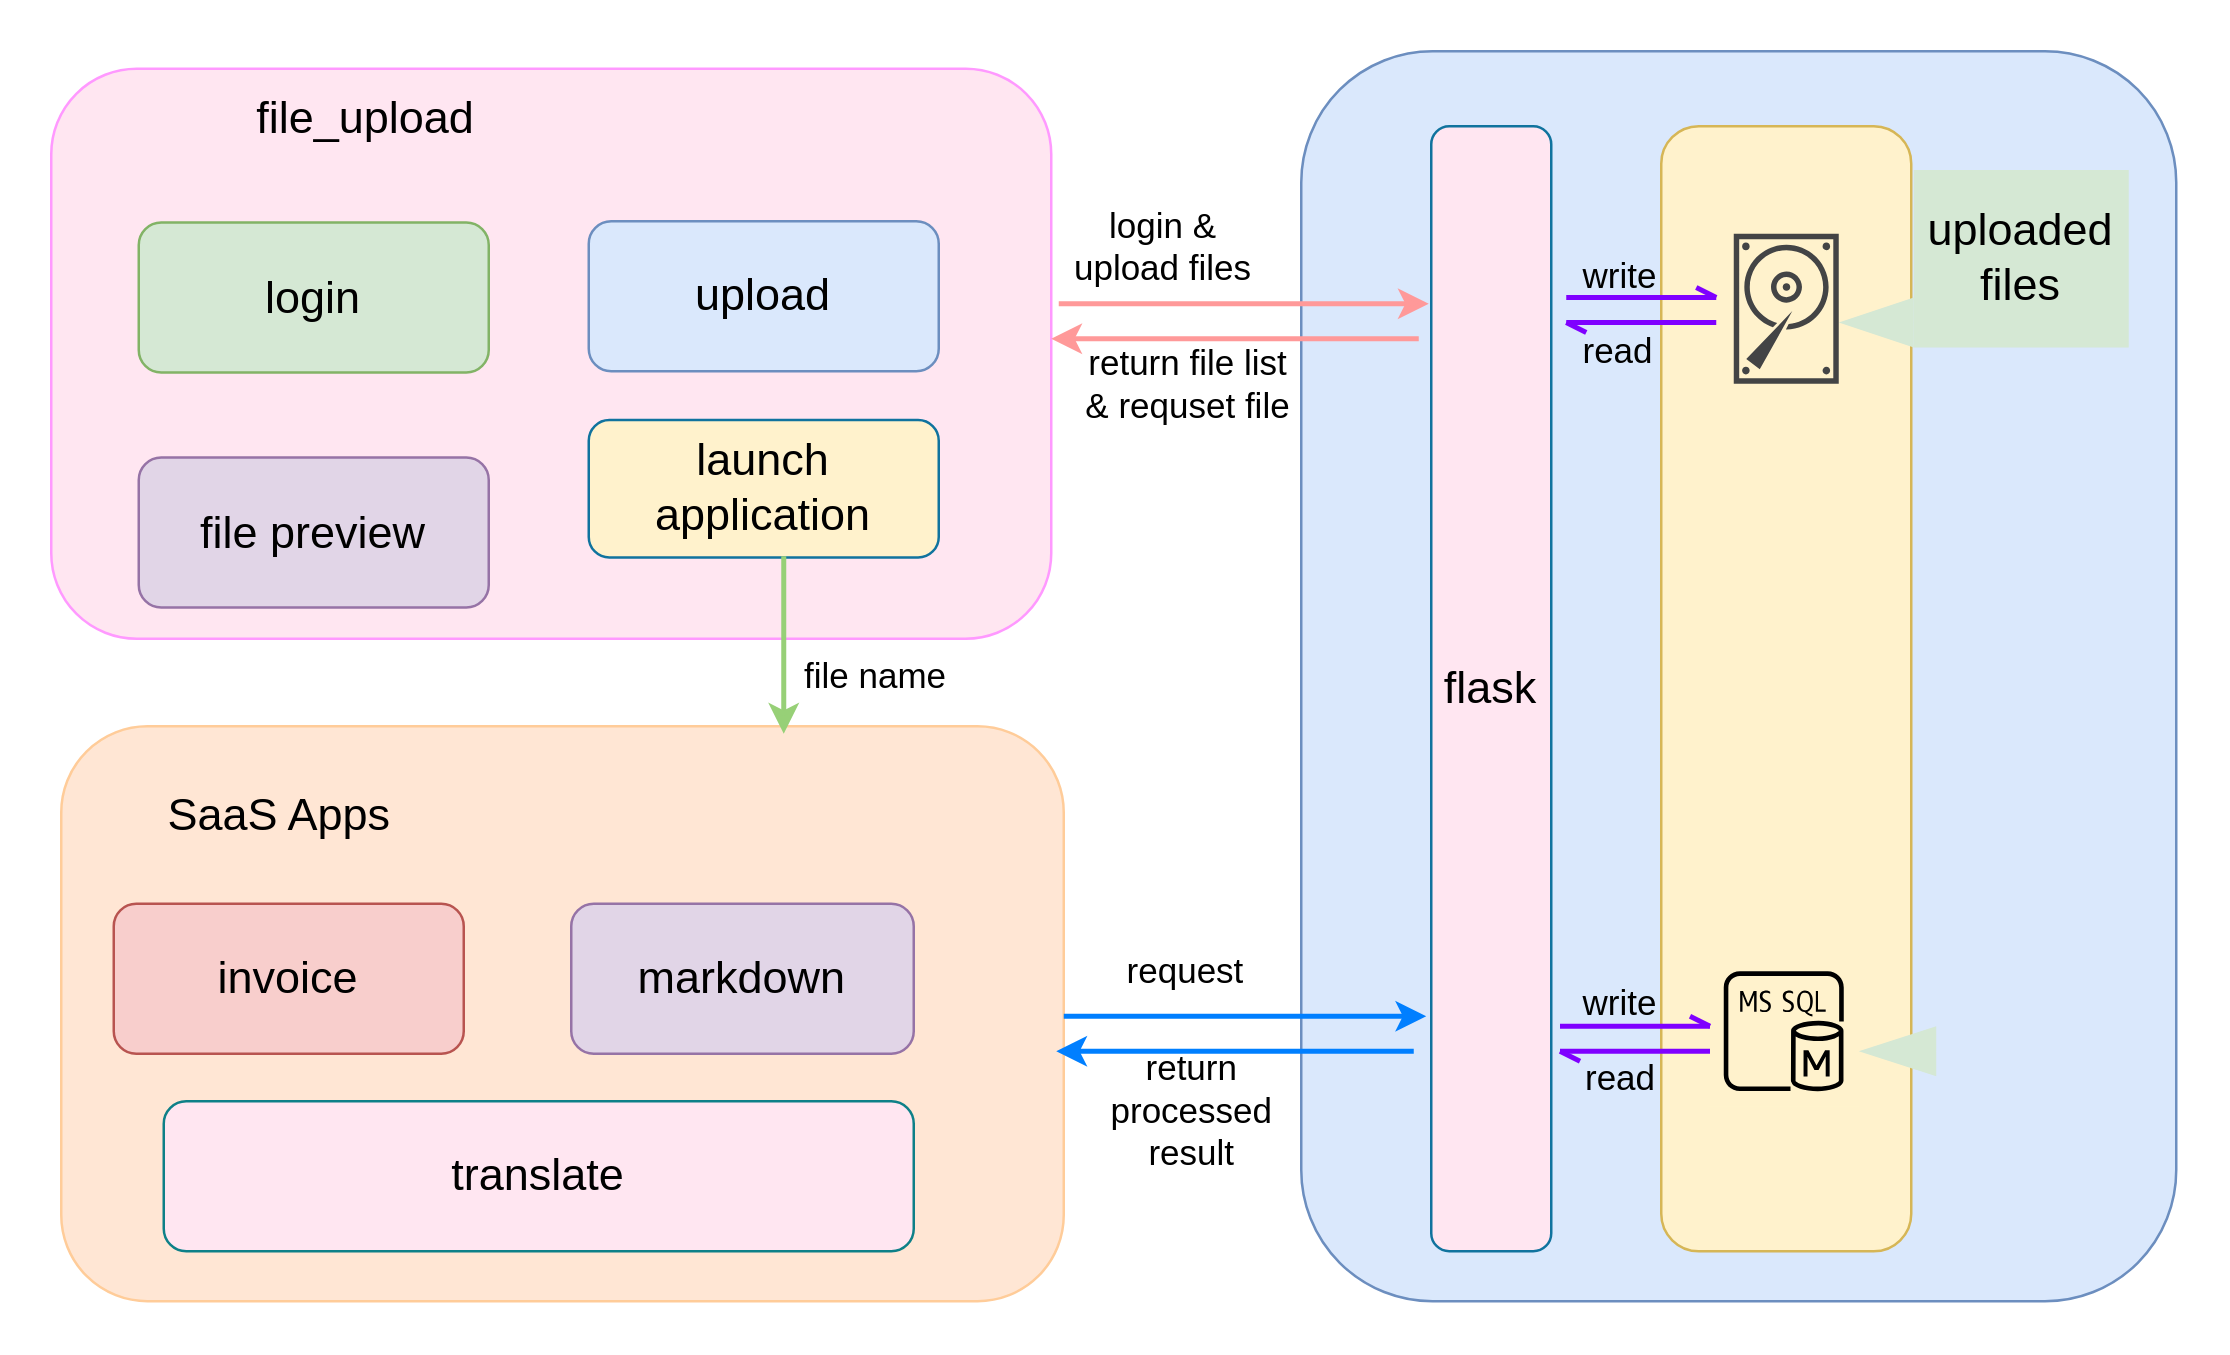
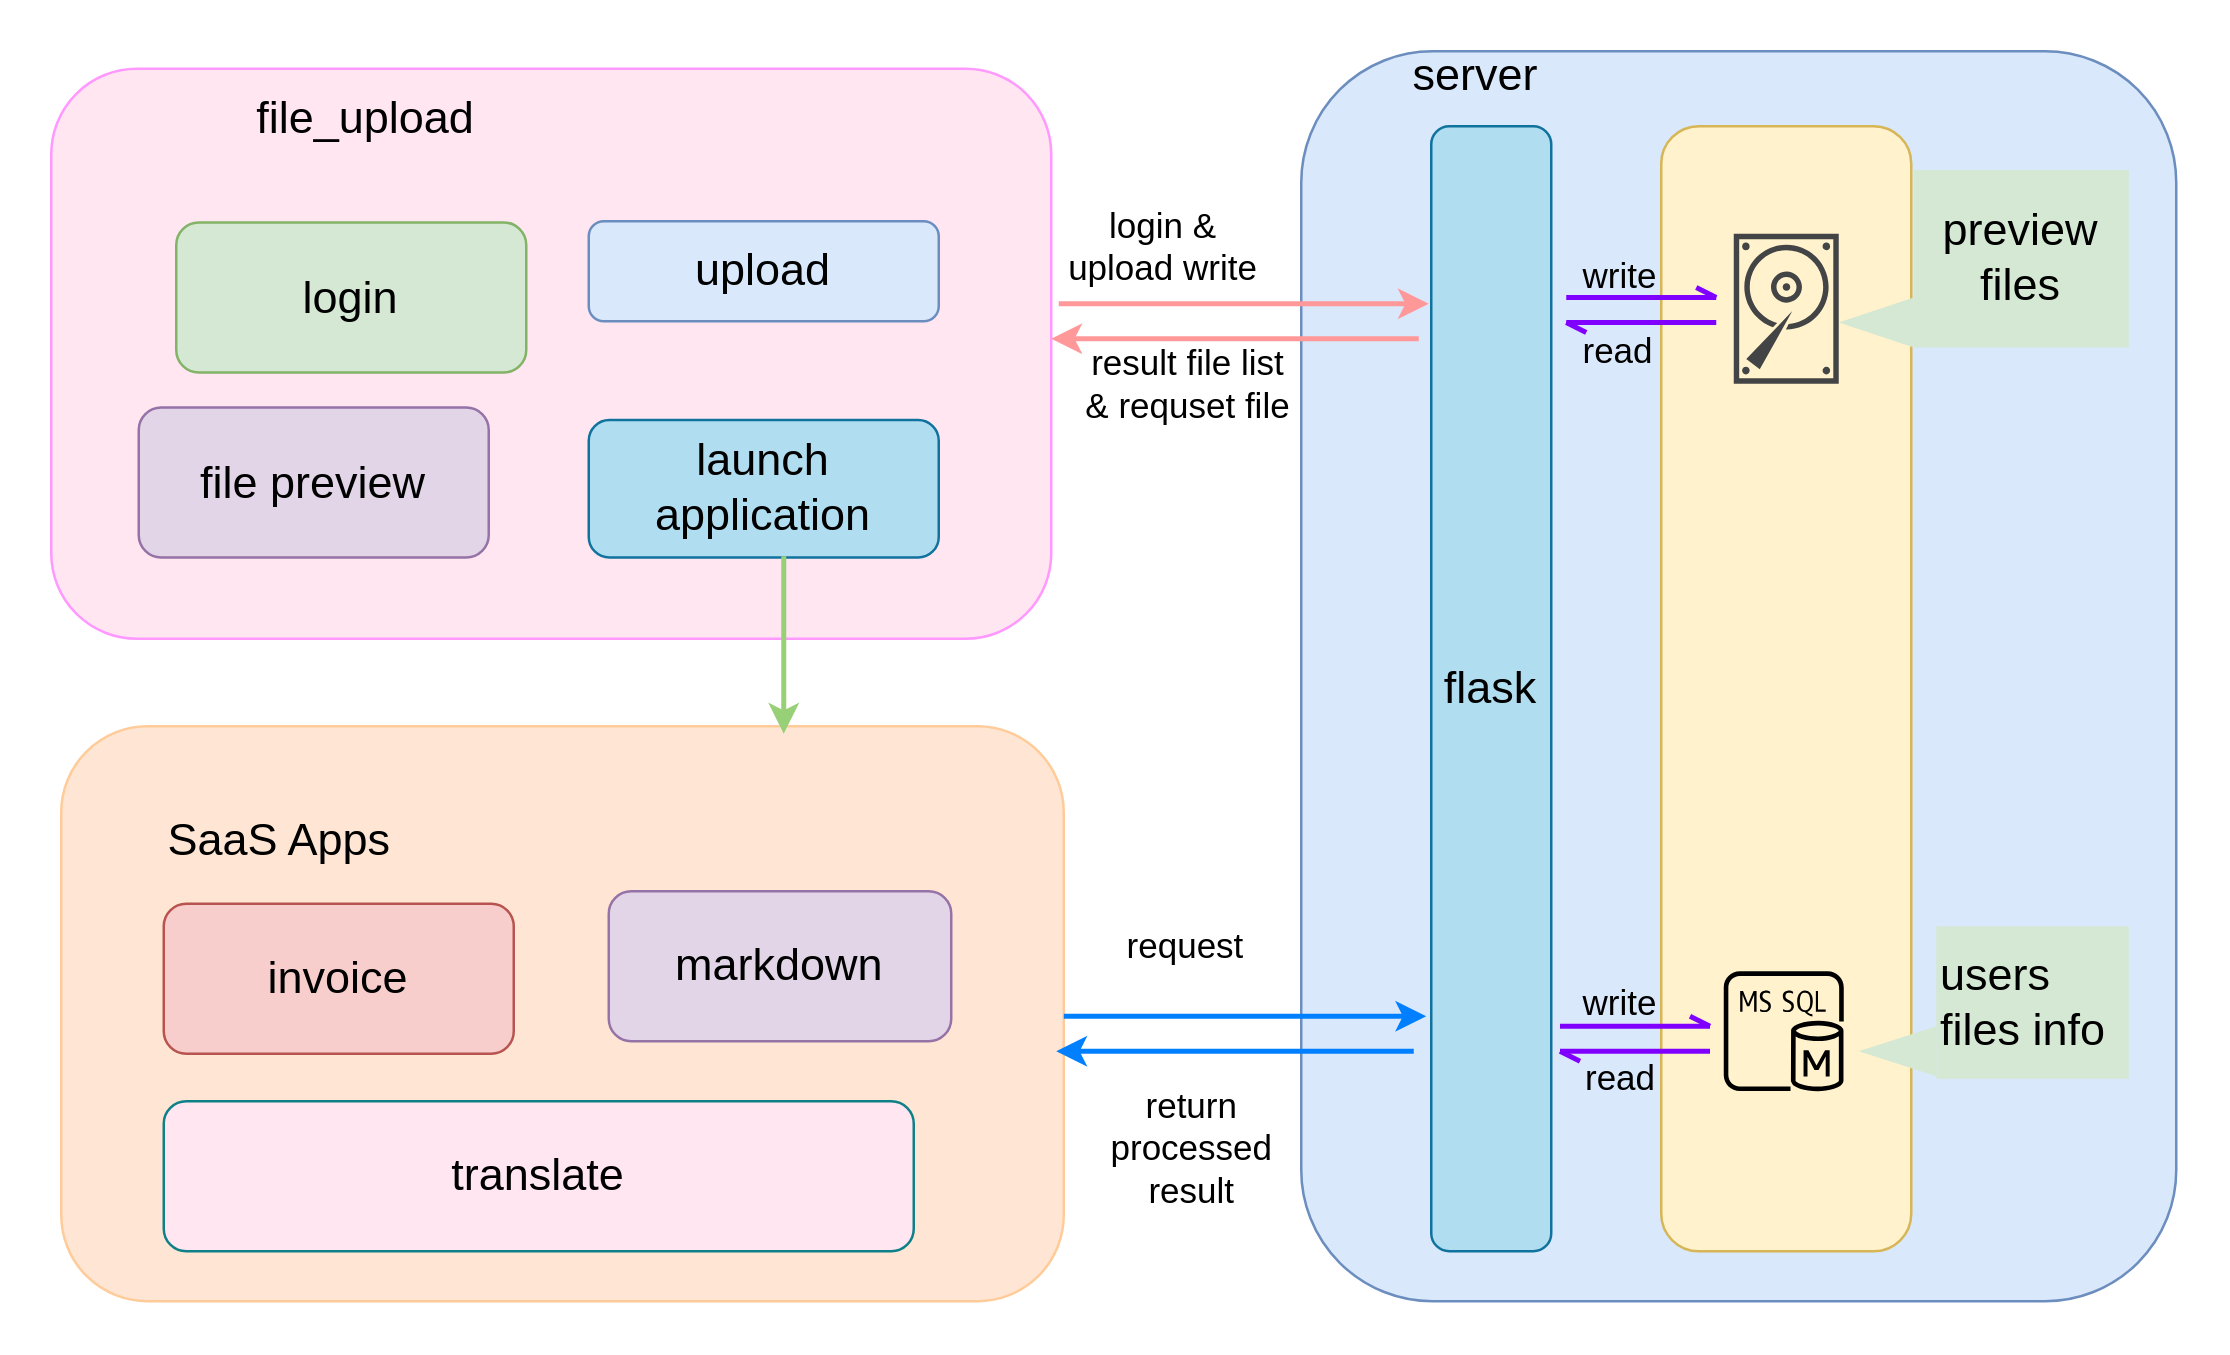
none -> (1476, 76)
(1164, 246) -> (1164, 246)
(2021, 259) -> (2021, 259)
(764, 296) -> (764, 271)
(314, 298) -> (351, 298)
(1189, 384) -> (1189, 384)
(764, 489) -> (764, 489)
(314, 533) -> (314, 483)
(876, 676) -> none
(1491, 689) -> (1491, 689)
(279, 815) -> (279, 840)
(1186, 971) -> (1186, 946)
(289, 979) -> (339, 979)
(743, 979) -> (780, 966)
none -> (2033, 1003)
(1193, 1111) -> (1193, 1149)
